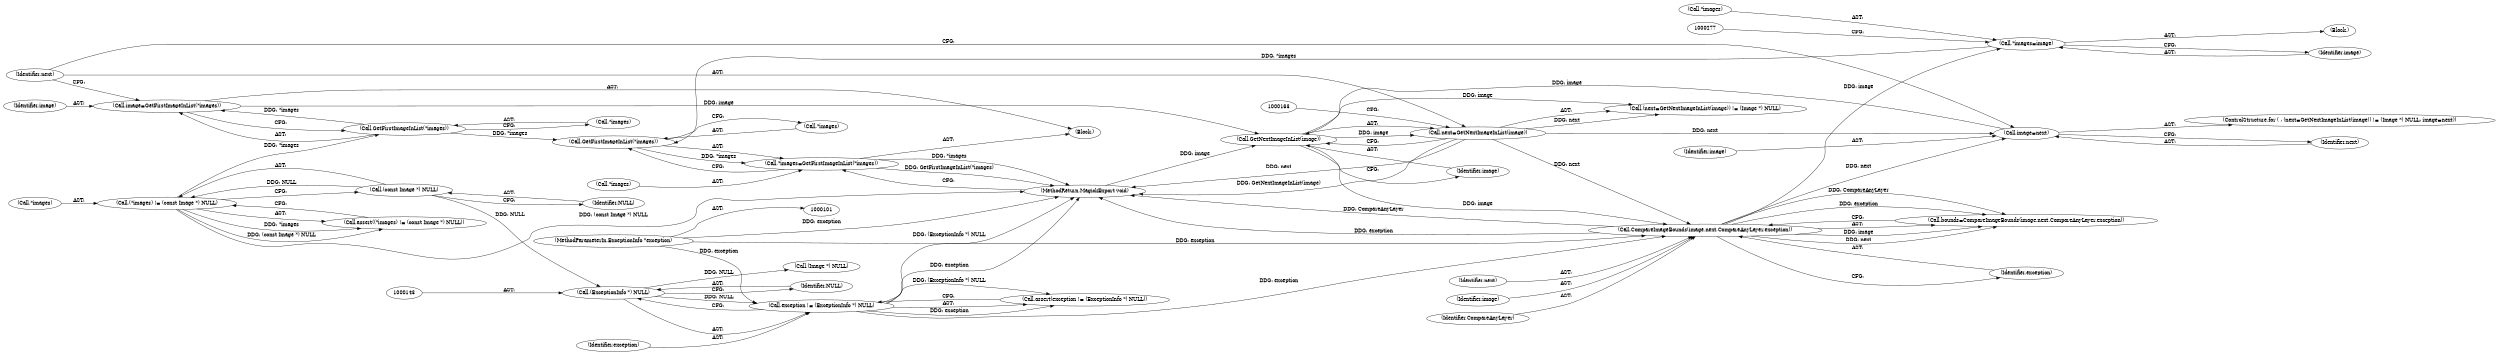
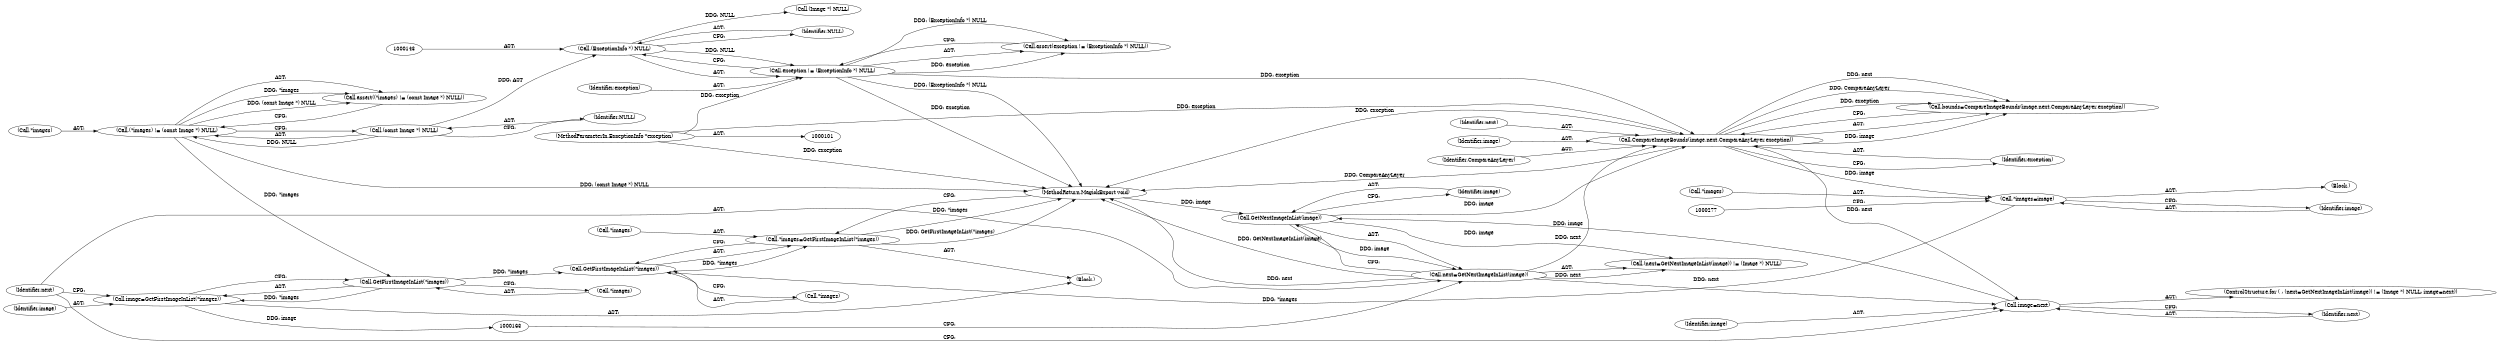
(749, 106) -> (336, 329)
(510, 215) -> (510, 80)
